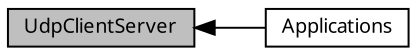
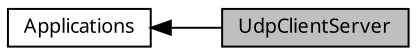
(240, 28) -> (196, 28)
